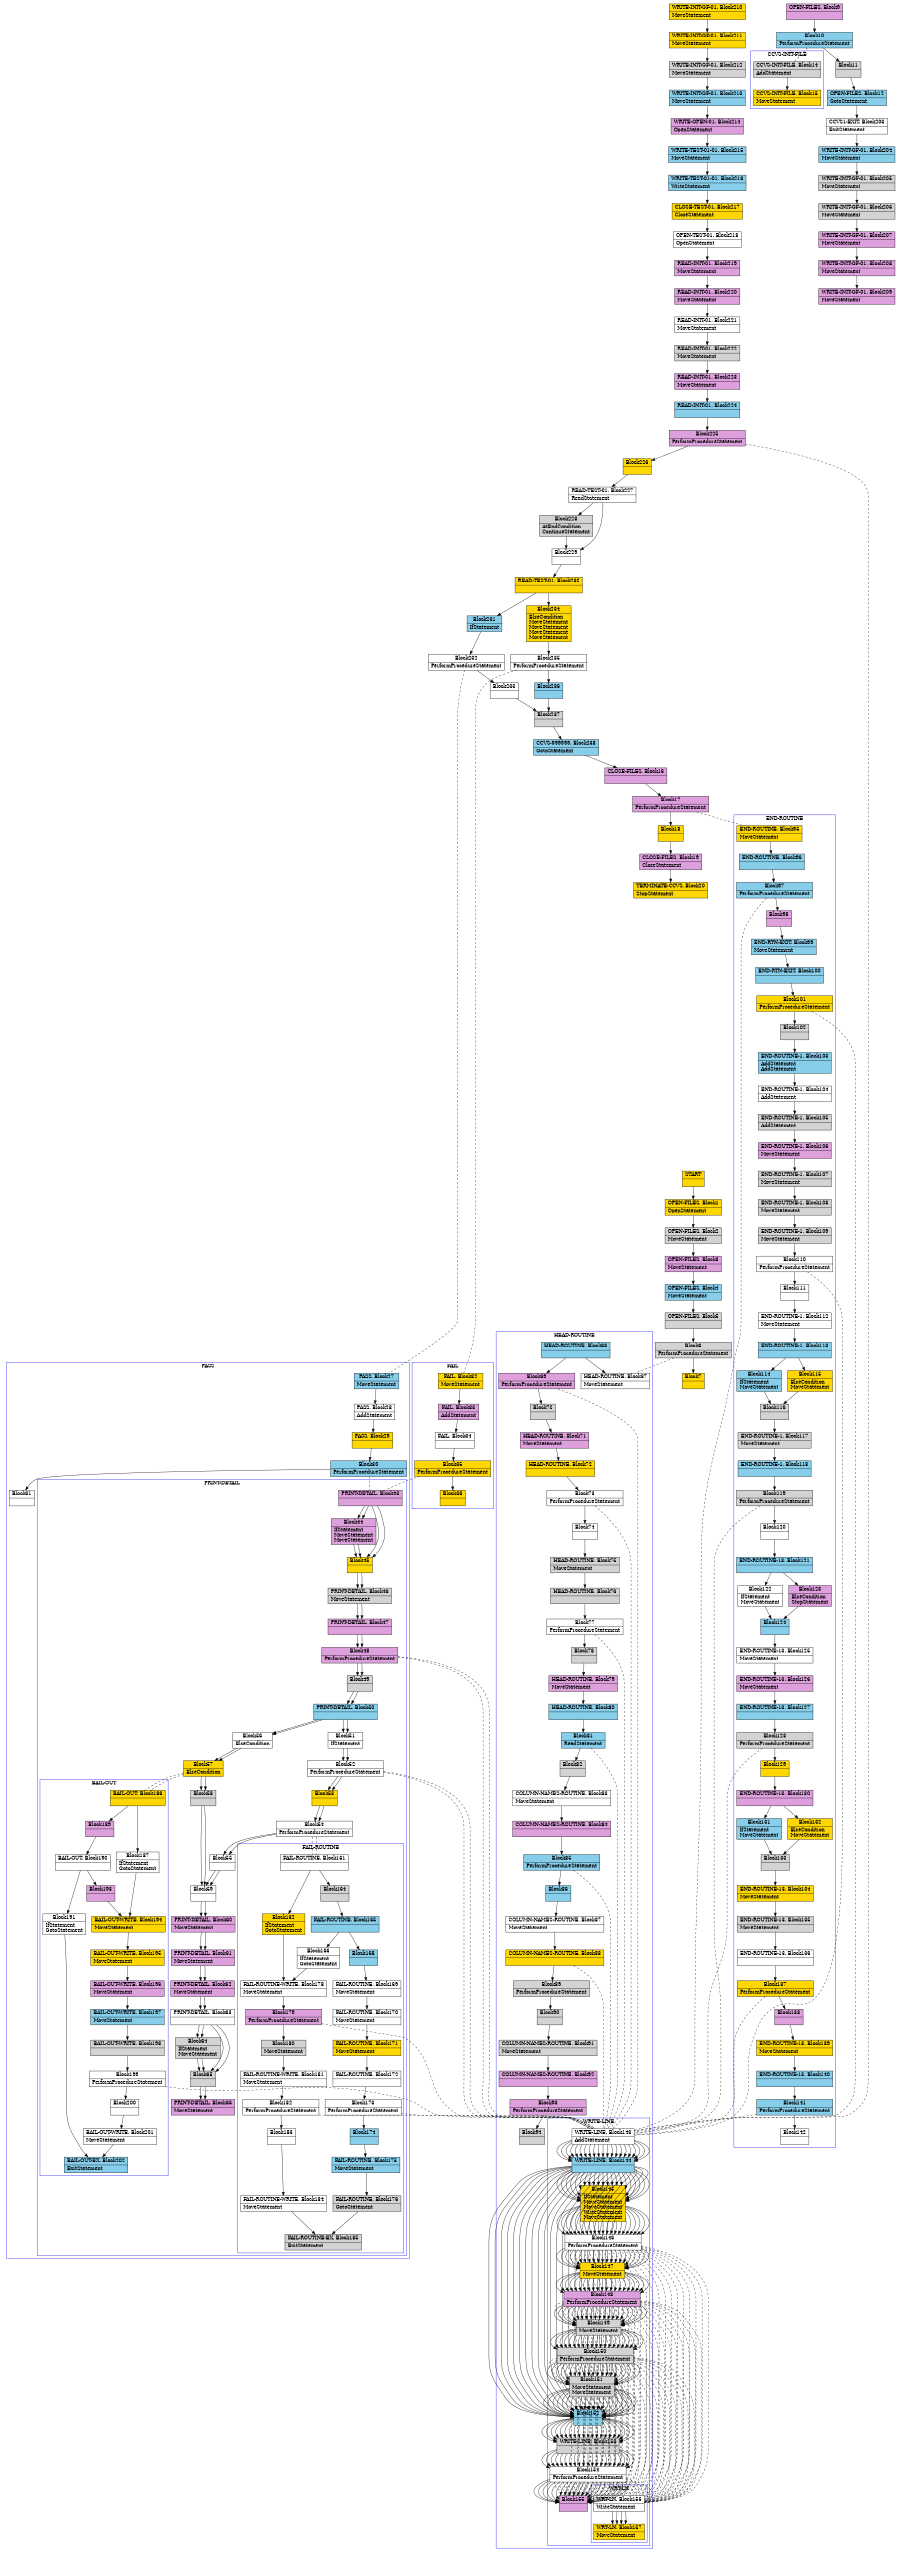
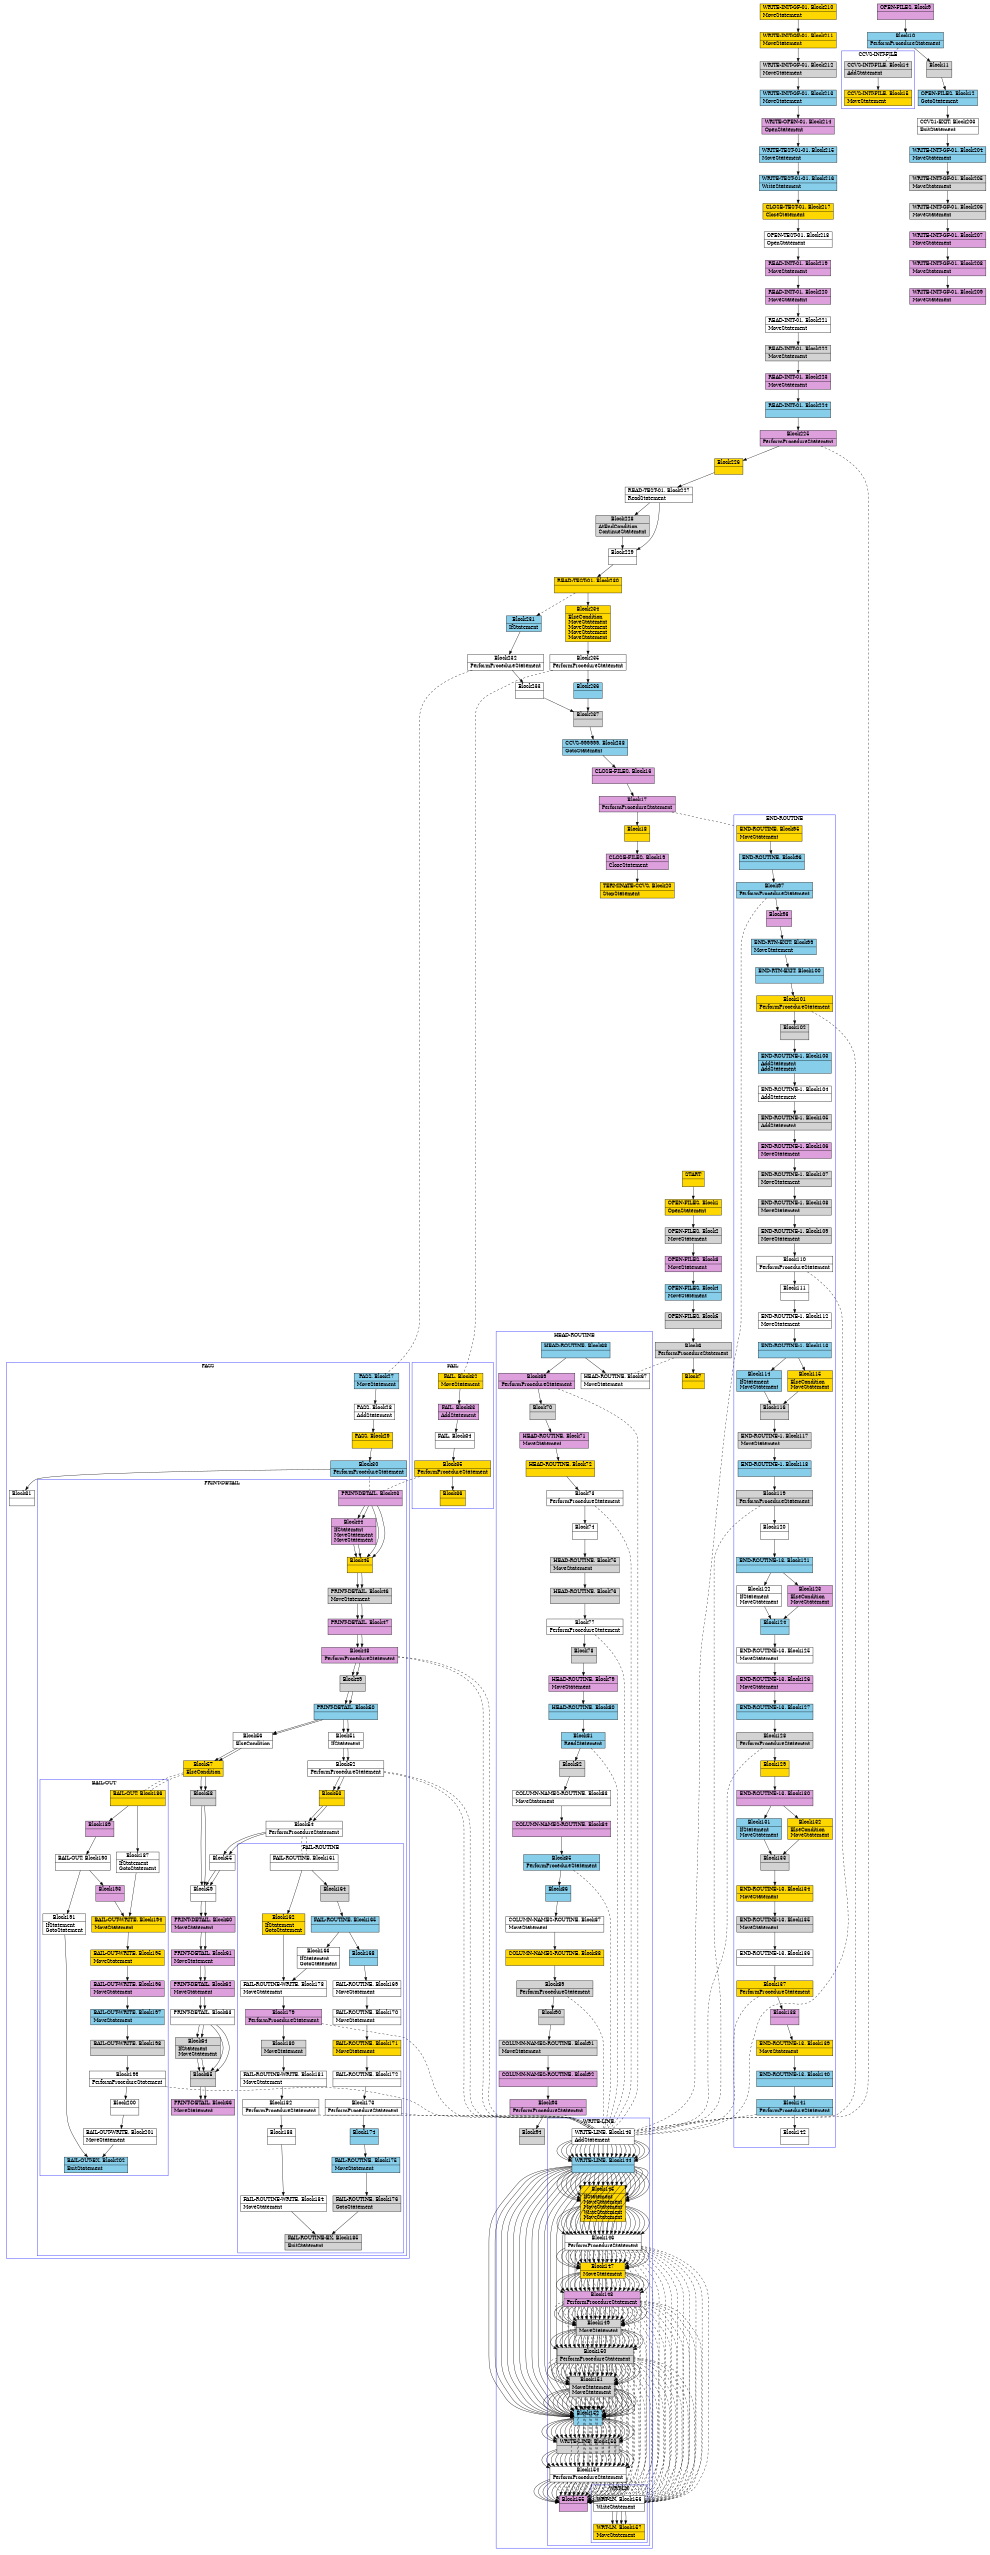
(518, 604) -> (557, 604)
(810, 1602) -> (810, 1602)
(604, 2041) -> (604, 2056)
